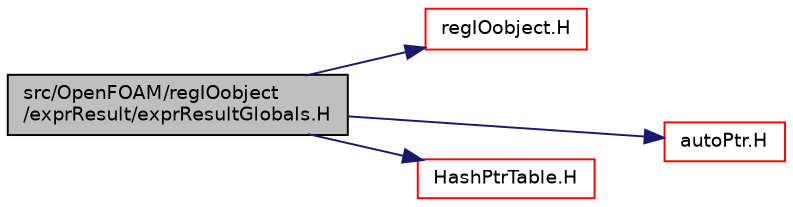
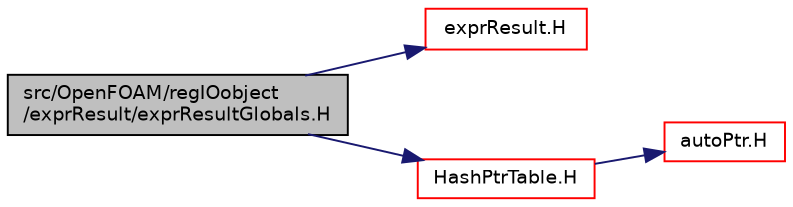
(506, 29) -> (506, 29)
(496, 126) -> (620, 160)
